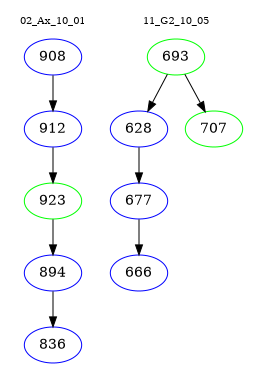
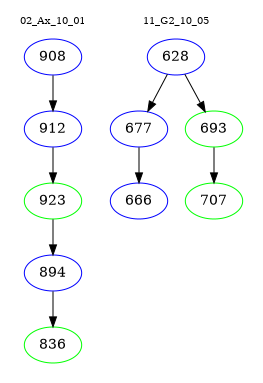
(160, 88) -> (193, 89)
(53, 345) -> (53, 345)
